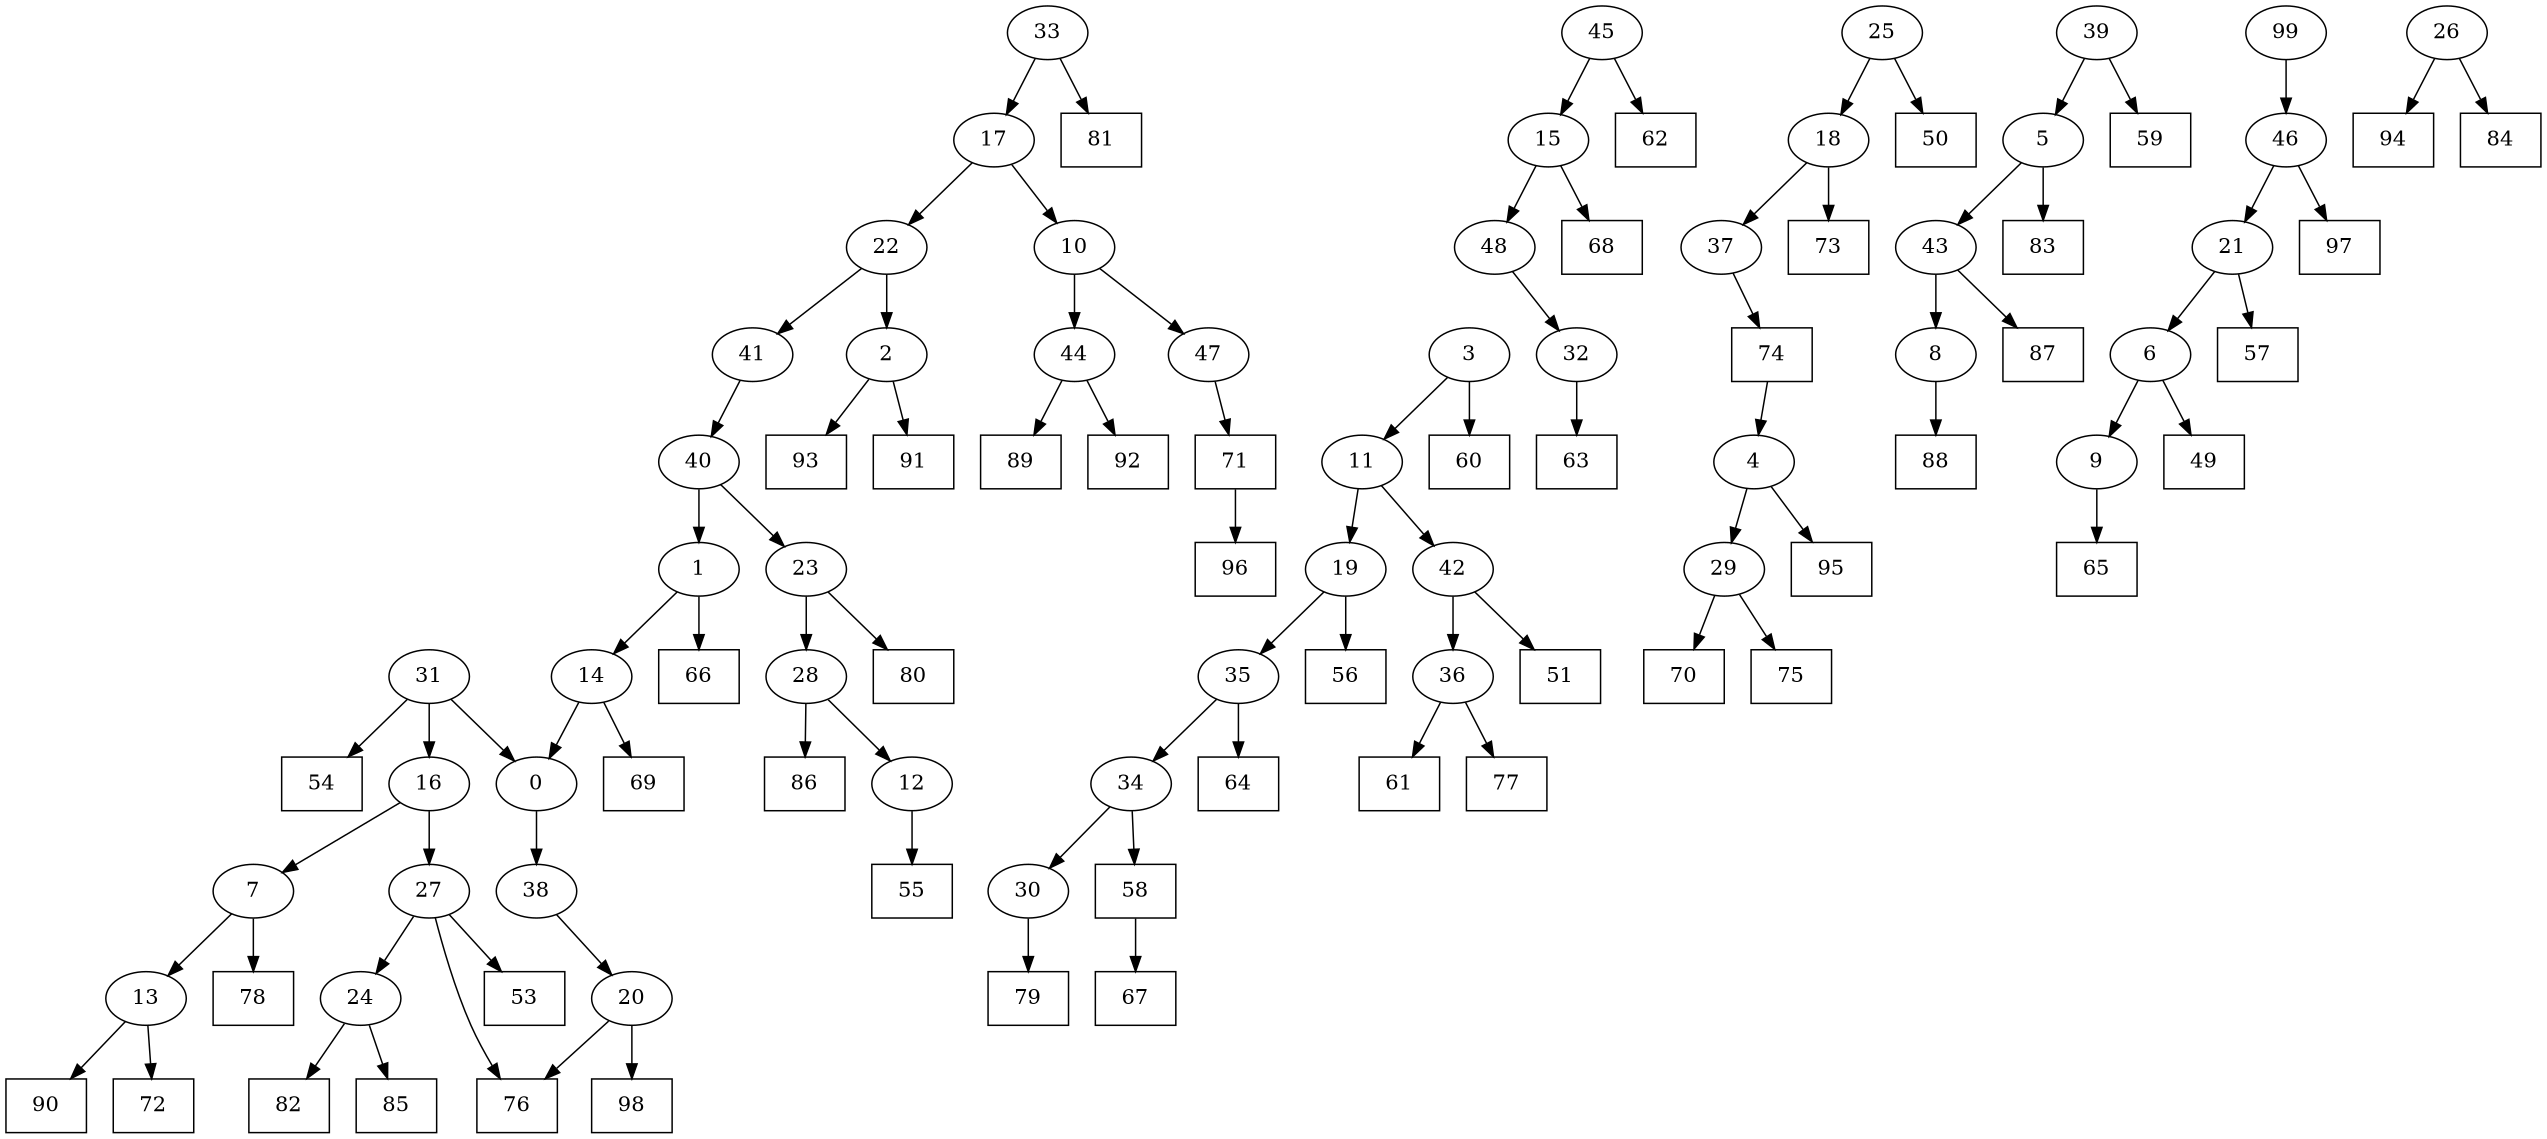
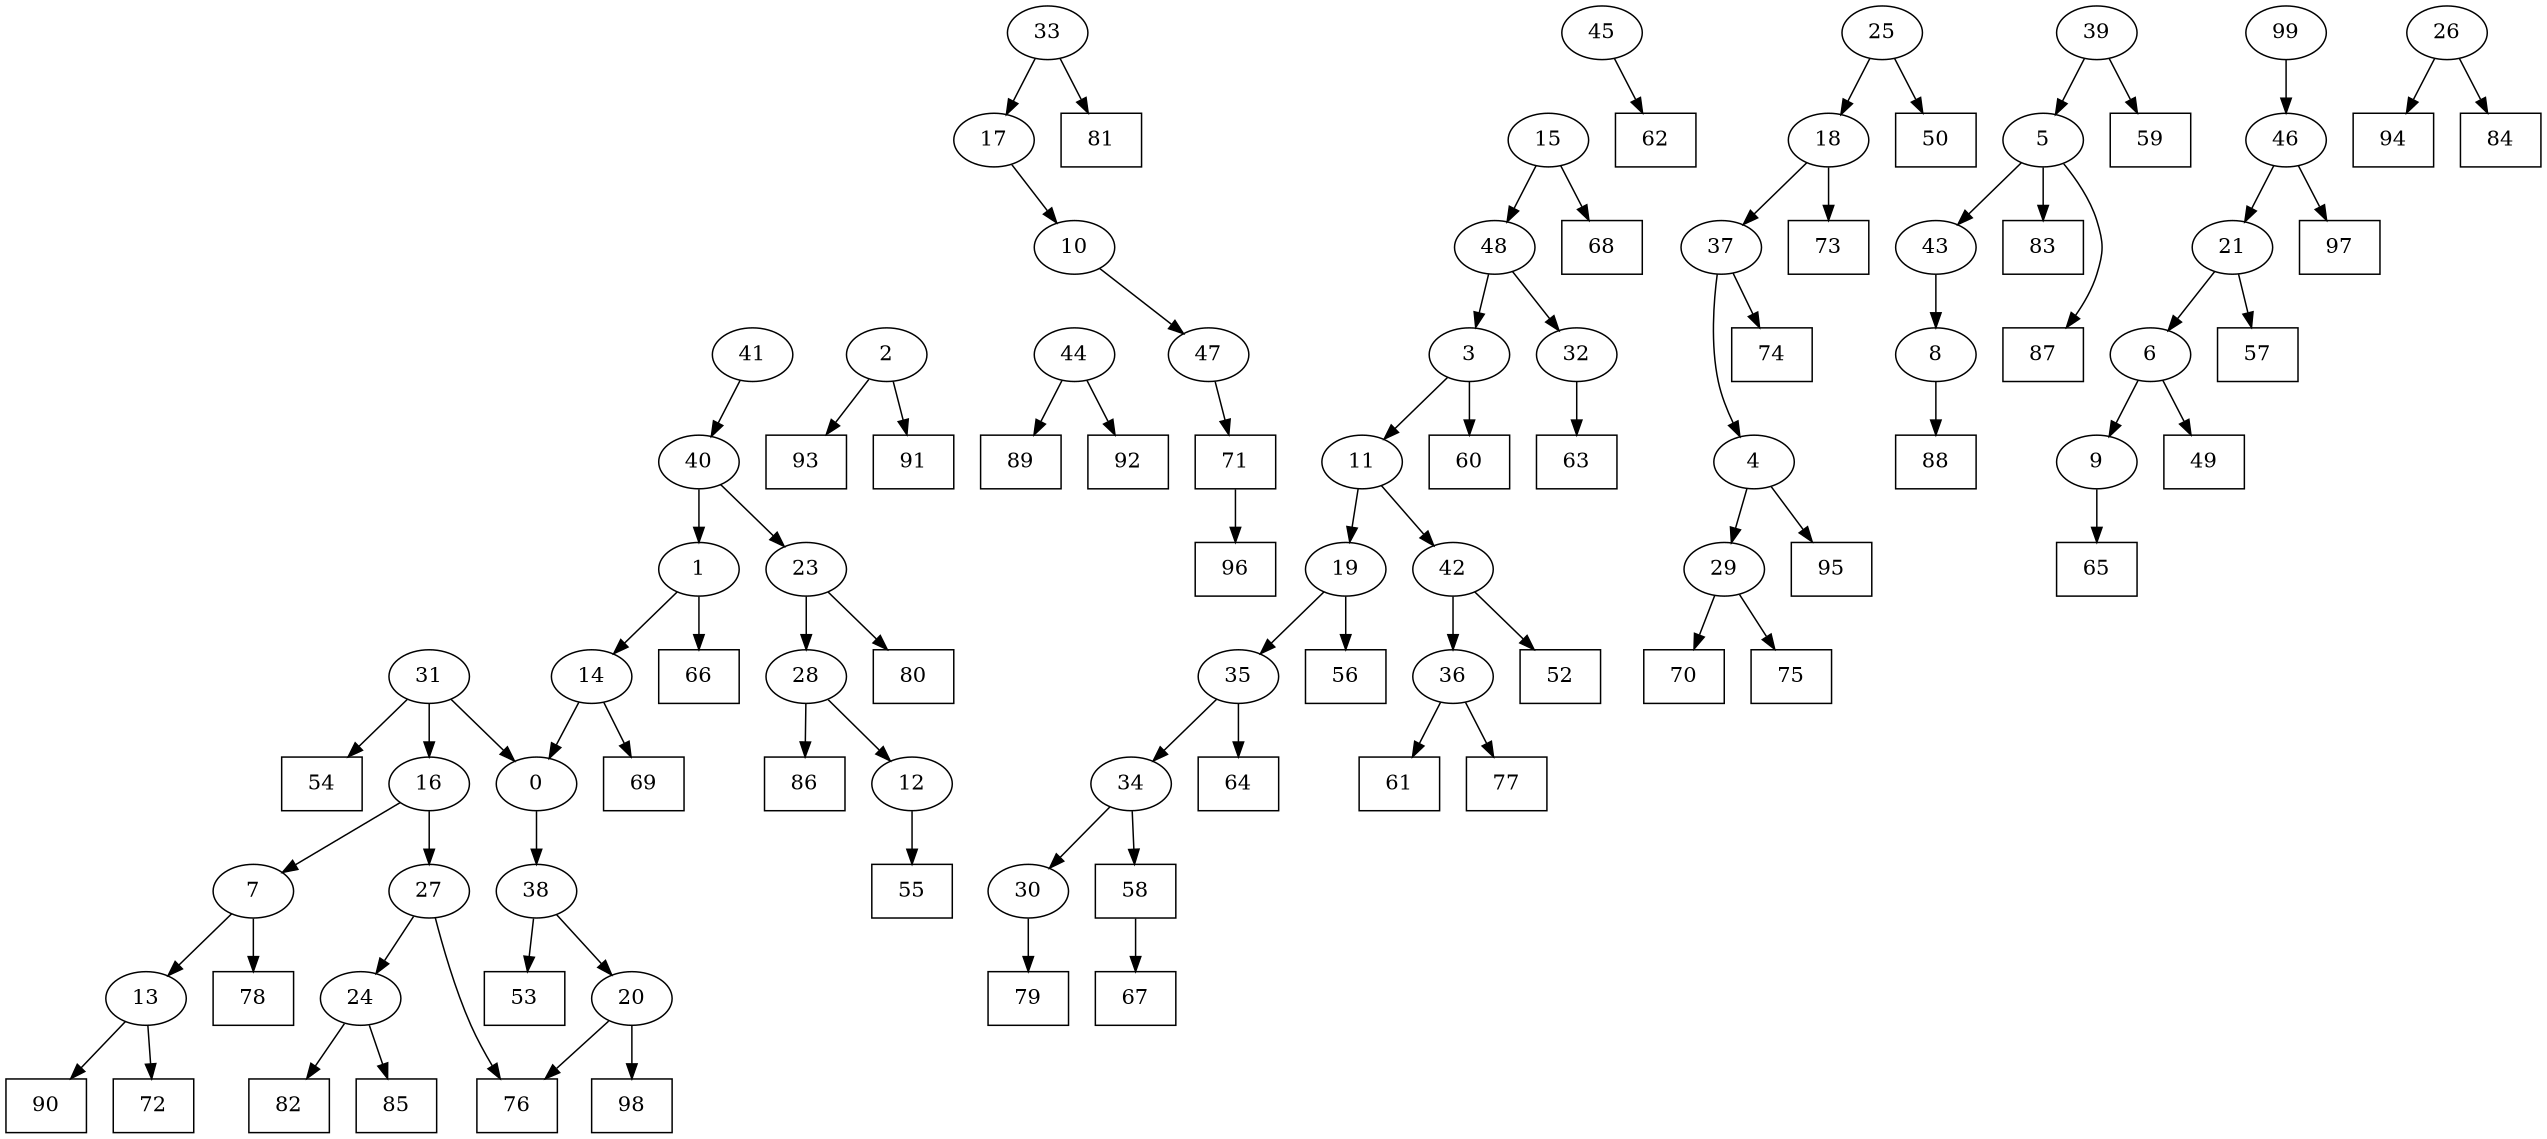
(1579, 80) -> none
(887, 247) -> none
none -> (1484, 293)
(1074, 294) -> none
(1982, 294) -> (2101, 238)
(1764, 401) -> (1714, 350)
(1560, 677) -> (1560, 677)
(470, 938) -> (531, 938)
